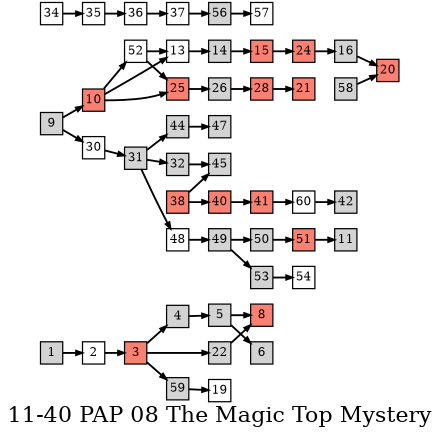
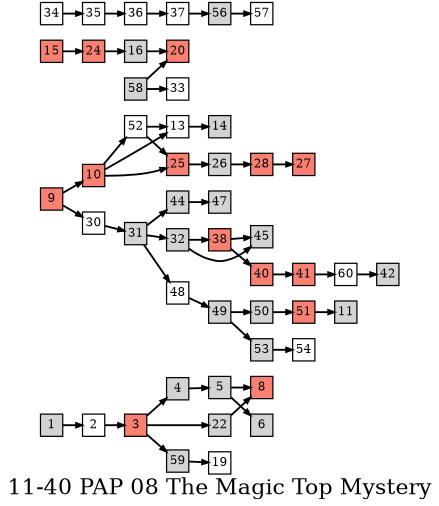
(238, 51) -> none
none -> (178, 89)
(304, 89) -> (304, 164)
(52, 124) -> (52, 199)
none -> (196, 240)
